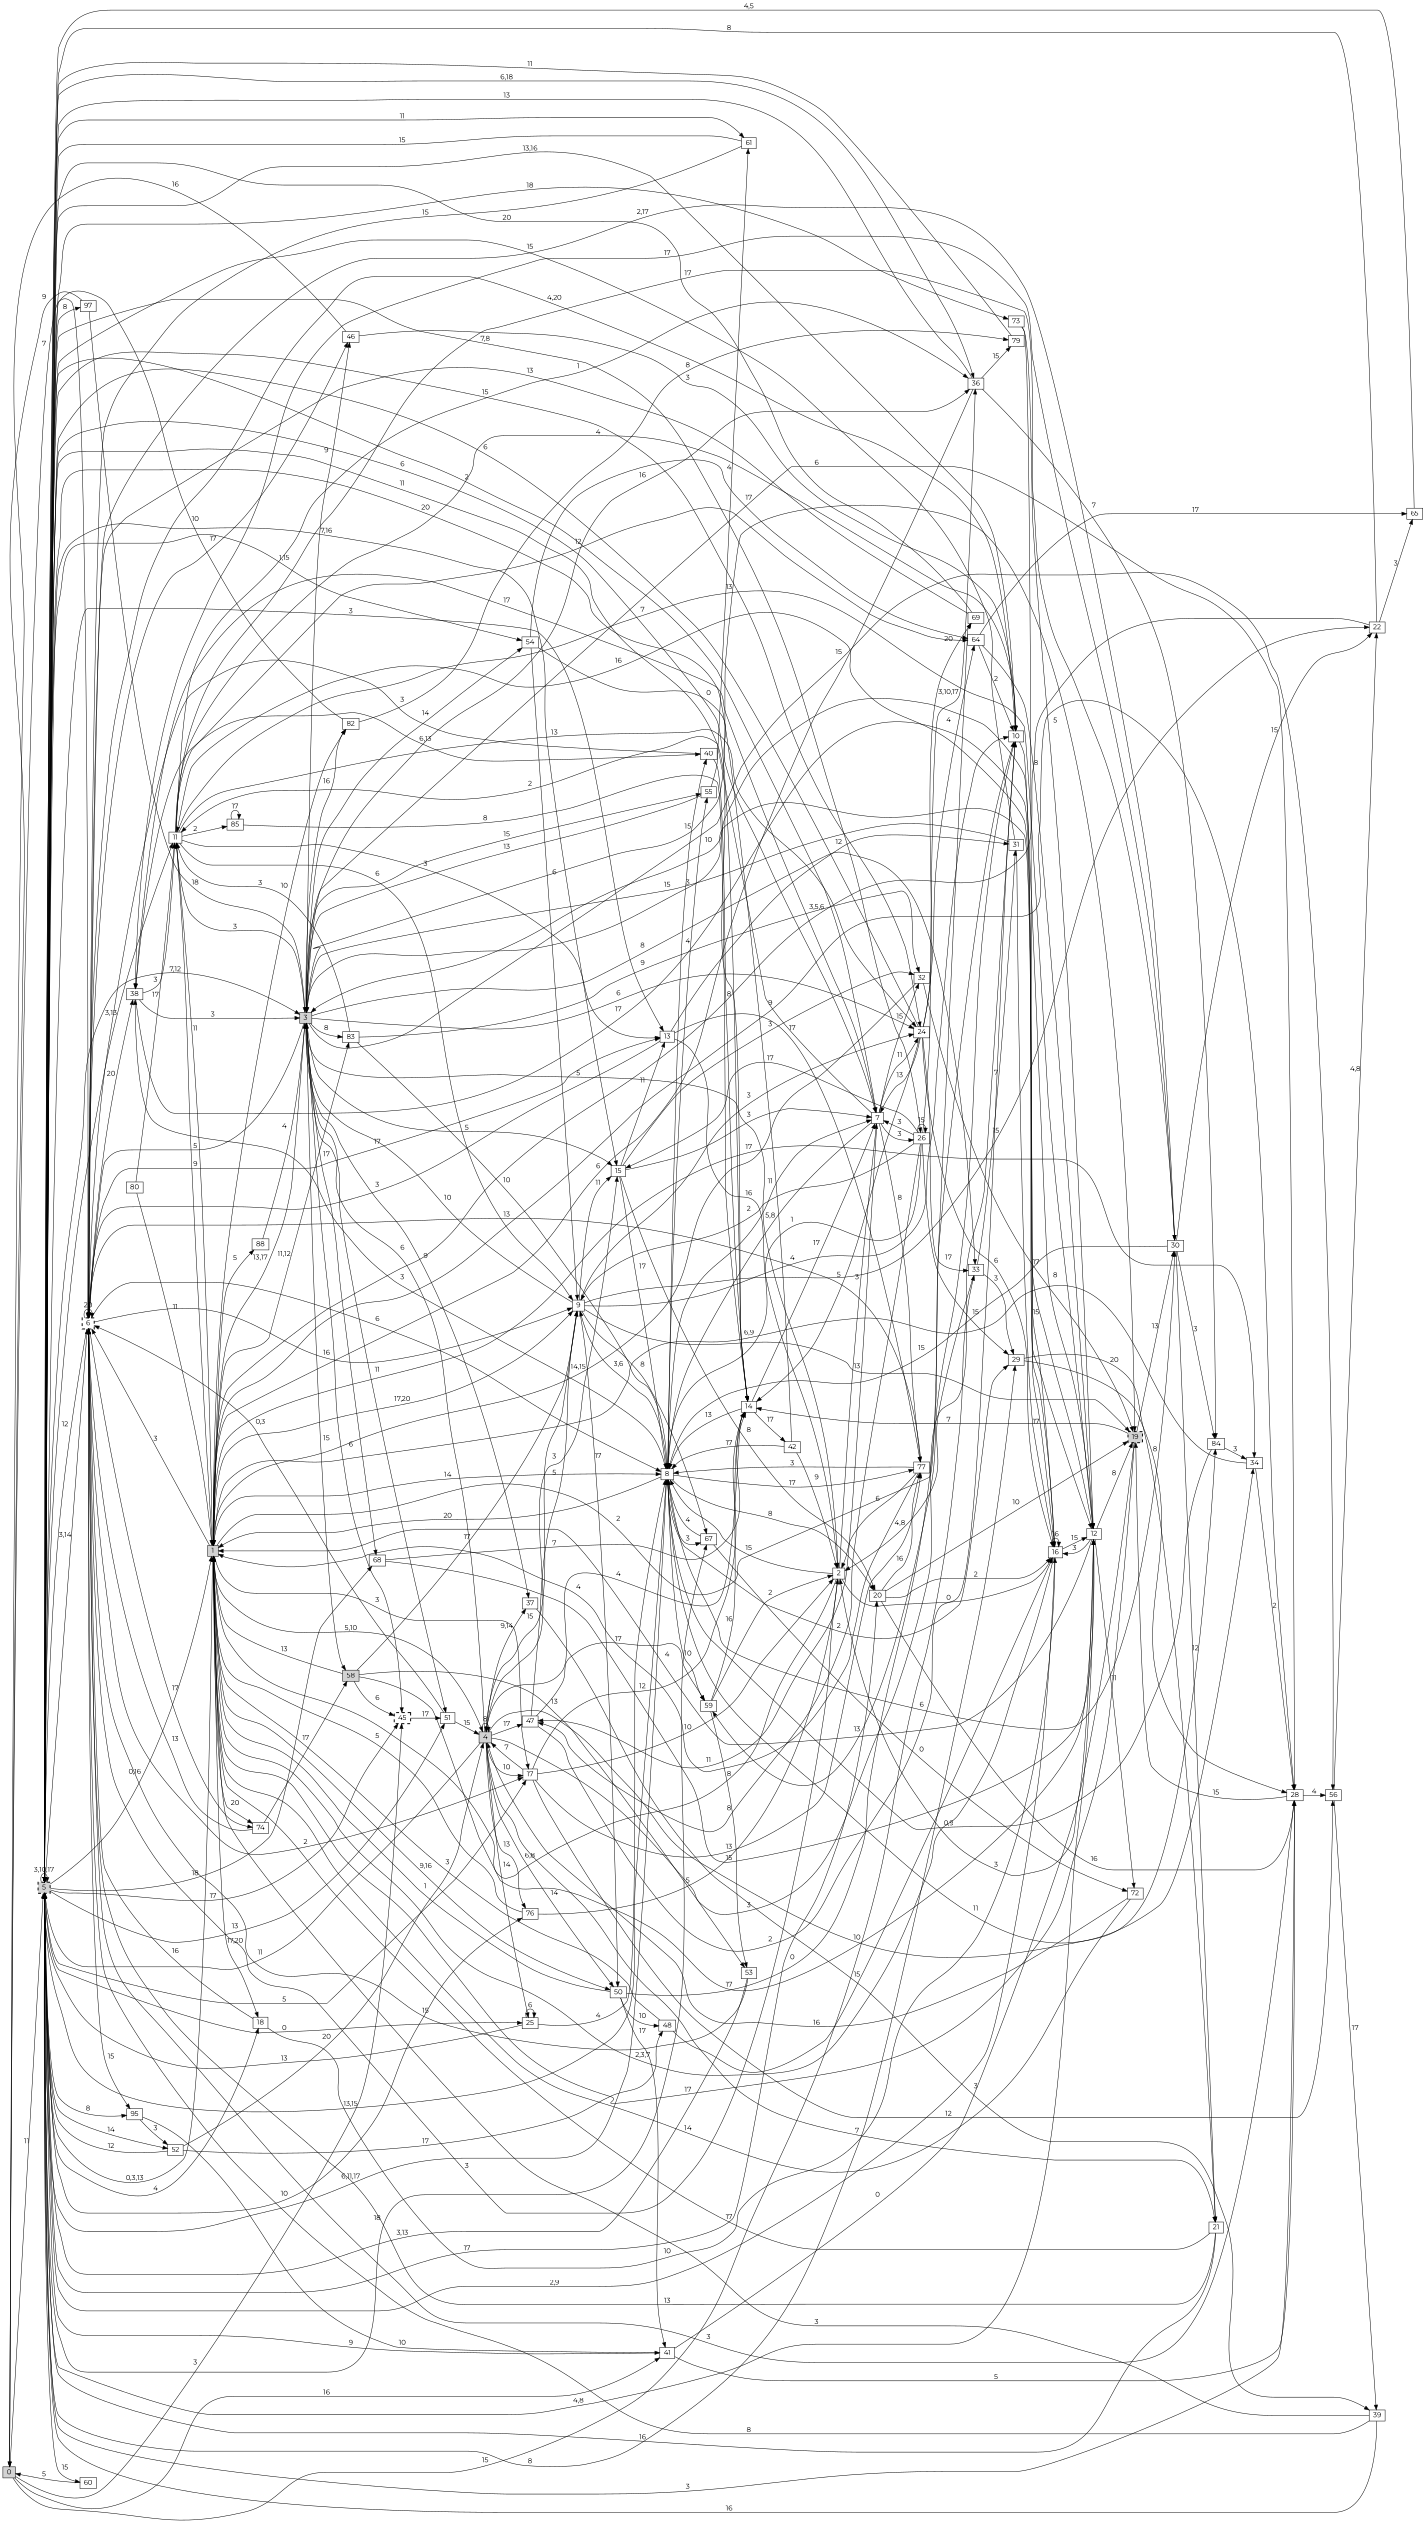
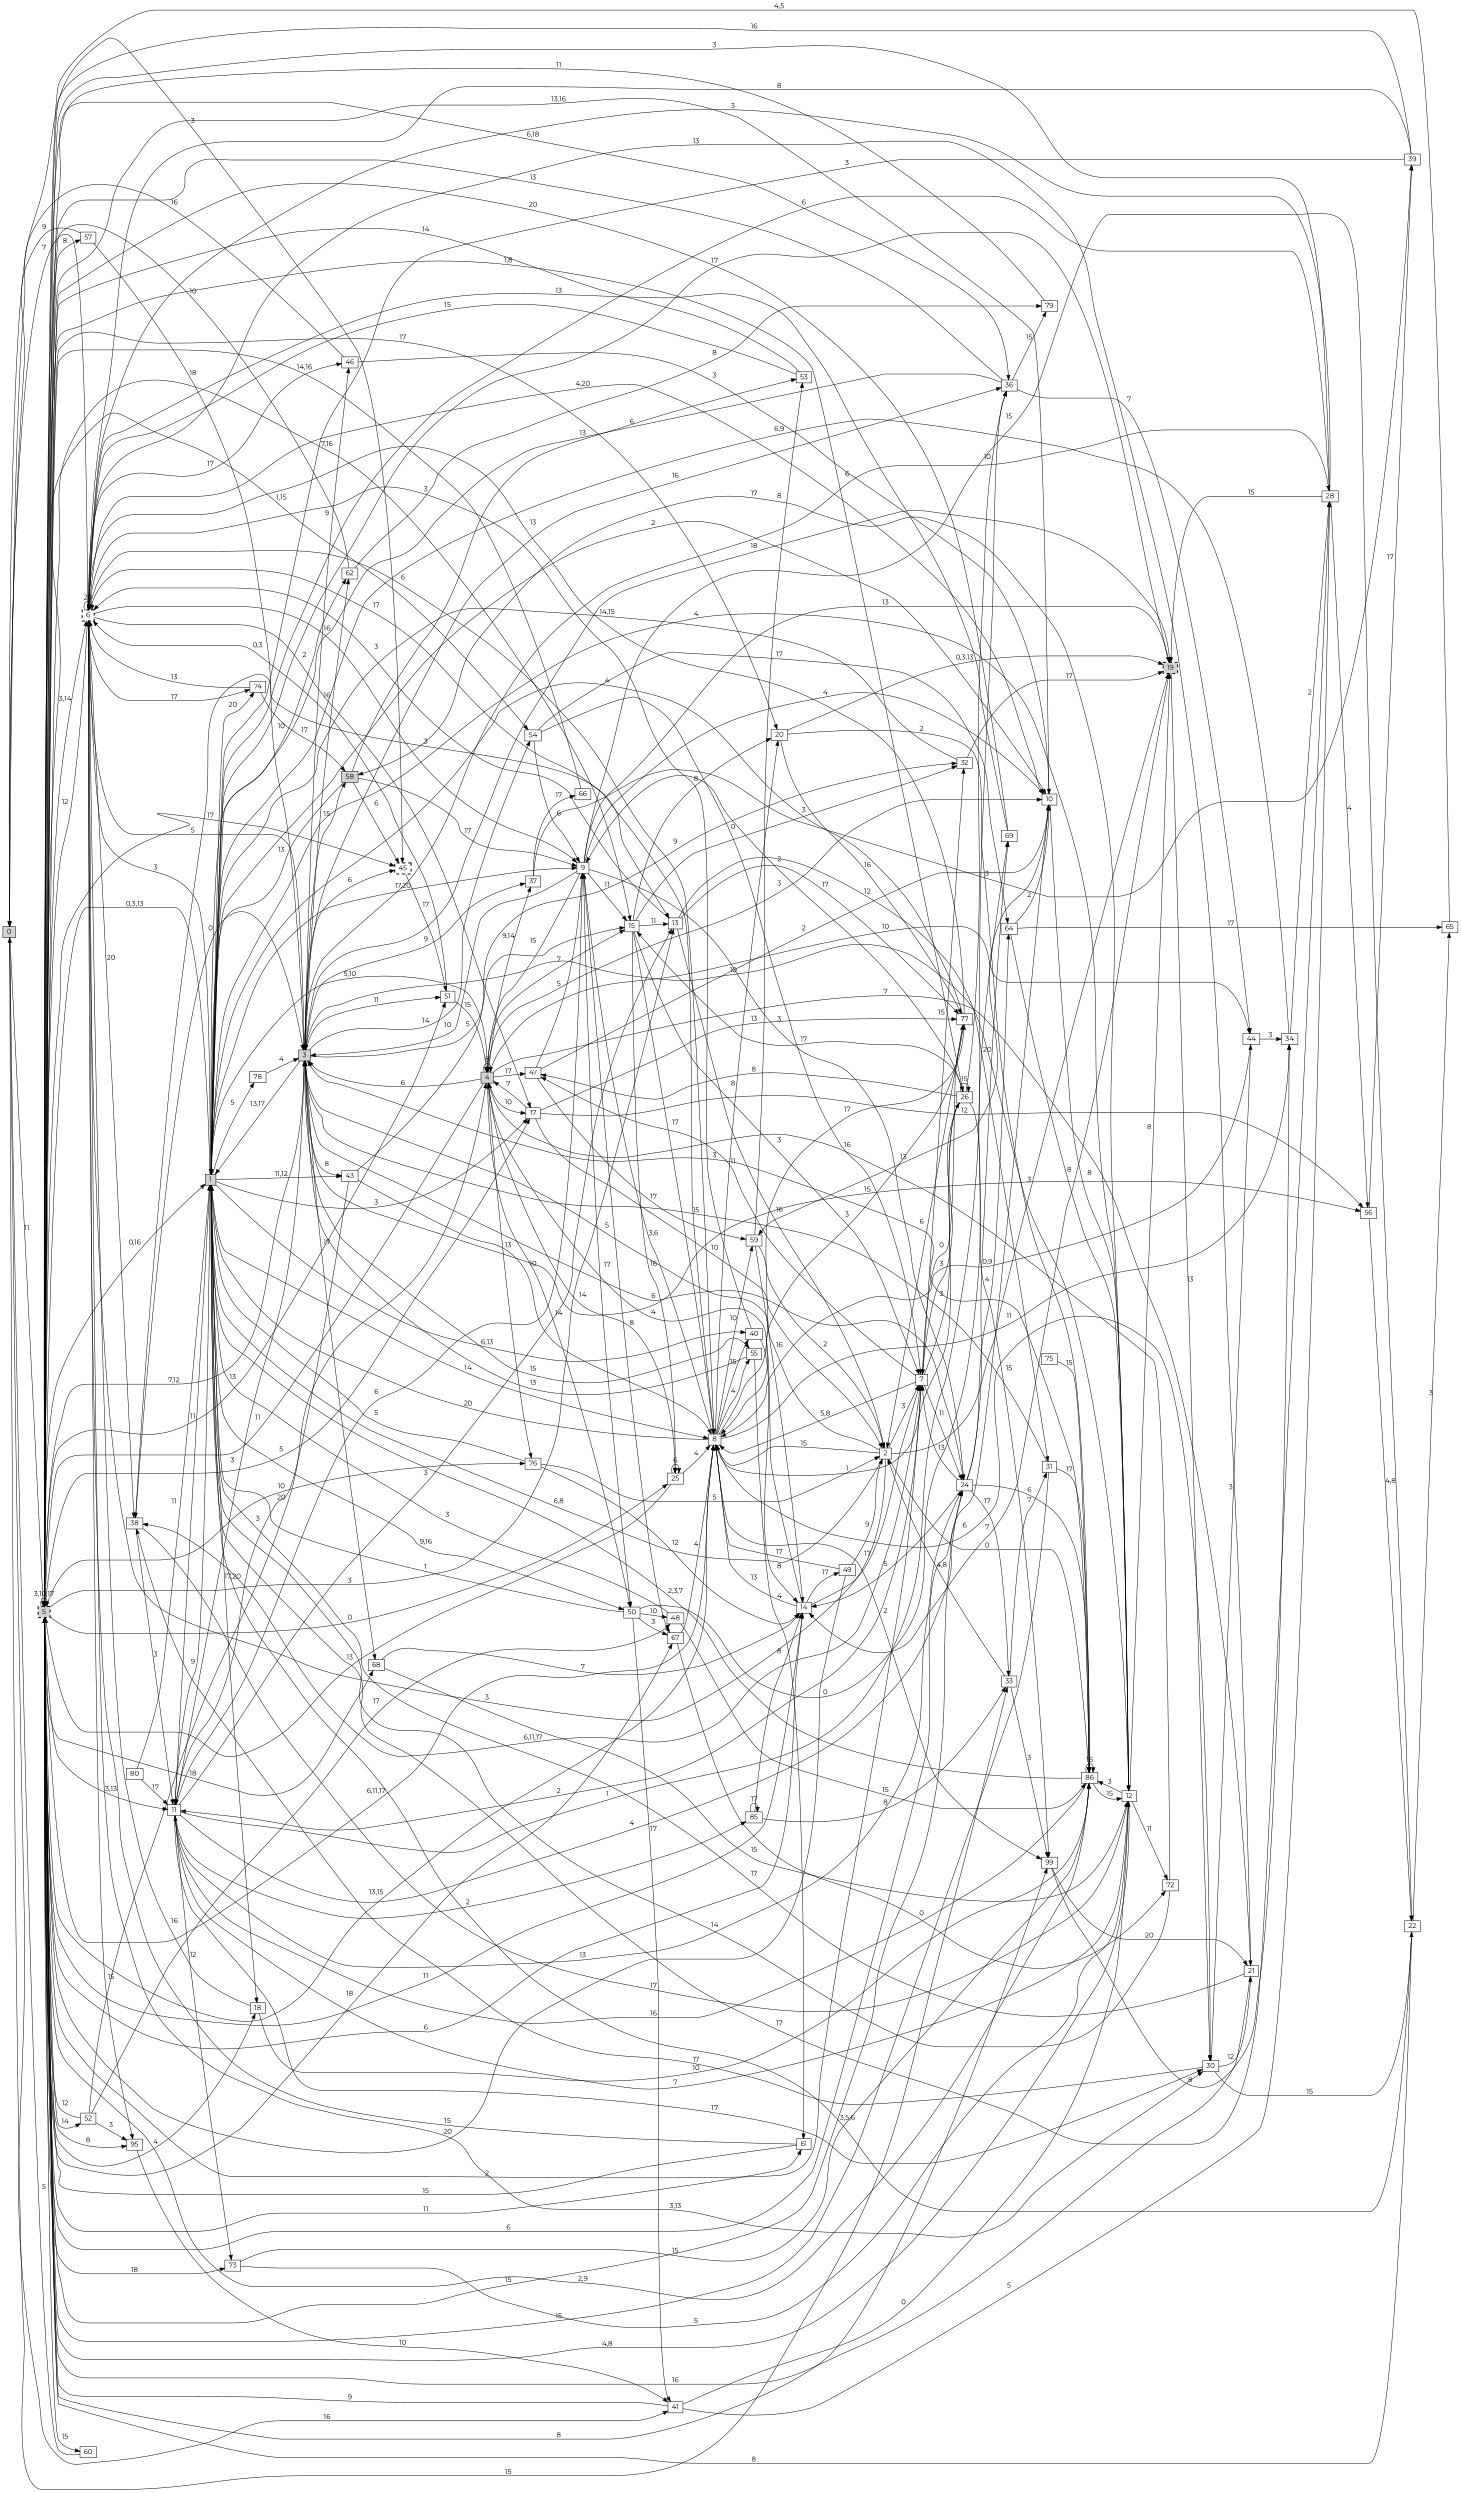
(643, 212) -> (675, 2206)
(88, 306) -> (88, 238)
(485, 339) -> (508, 260)
(525, 565) -> (199, 2036)
(729, 587) -> (754, 546)
(507, 601) -> (533, 1738)
(949, 692) -> (987, 457)
(320, 715) -> (442, 1337)
(351, 724) -> (350, 574)
none -> (583, 794)
(28, 871) -> (26, 383)
(792, 873) -> (898, 1802)
(770, 1003) -> (804, 203)
(213, 1015) -> (211, 928)
(351, 1037) -> (350, 1176)
none -> (639, 1175)
(900, 1198) -> (942, 1246)
(260, 1244) -> (258, 1077)
(716, 1265) -> none
(917, 1359) -> none
none -> (1049, 1359)
(1016, 1360) -> (1049, 1863)
(1216, 1444) -> (1251, 1039)
(792, 1447) -> (847, 1570)
(554, 1457) -> (559, 960)
(1016, 1502) -> (965, 658)
(674, 1518) -> (650, 1627)
(1055, 1552) -> (1090, 1778)
(709, 1644) -> (664, 1543)
(1074, 1833) -> (1056, 1090)
(1054, 1837) -> none
(783, 1981) -> (1099, 775)
(151, 2131) -> (109, 2130)
(402, 2233) -> (426, 230)
